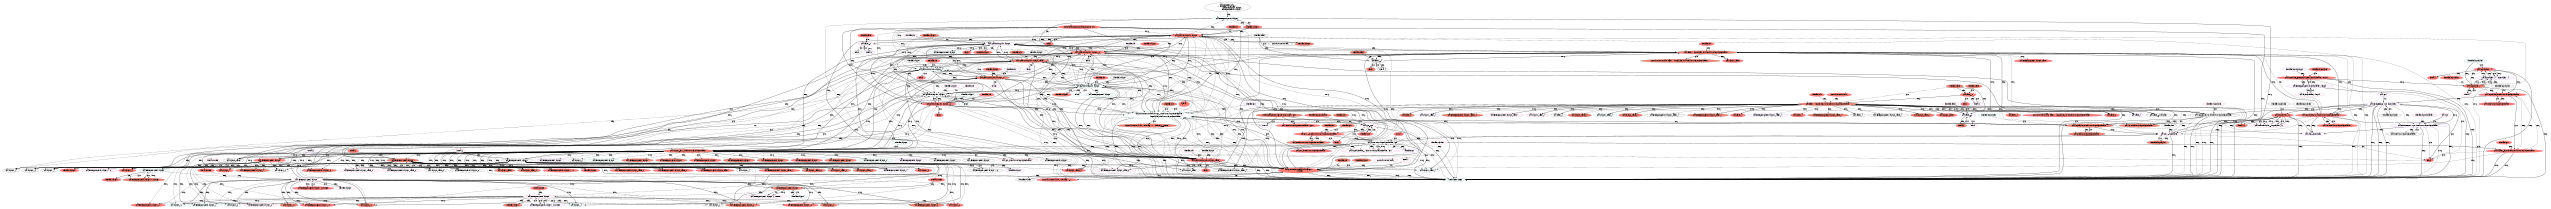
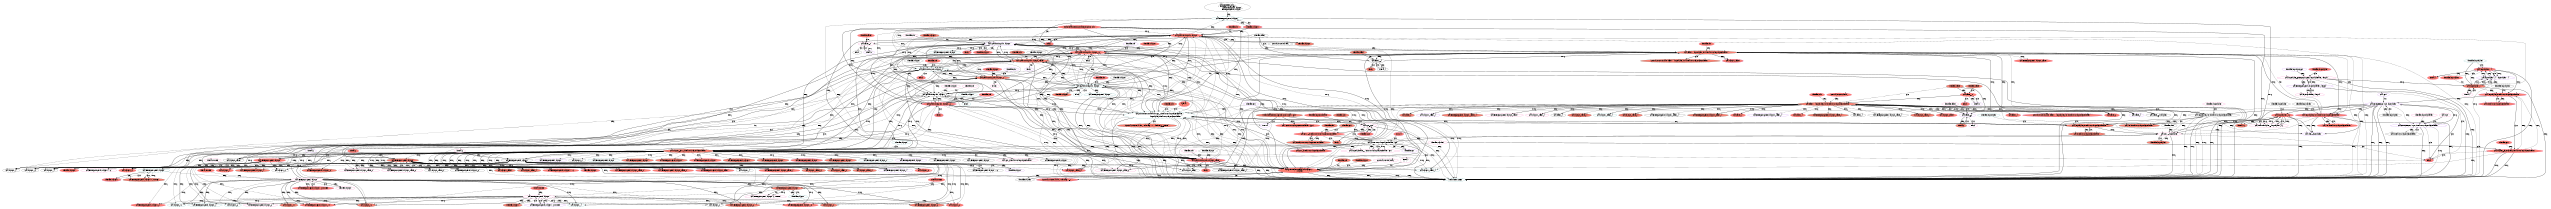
(2307, 78) -> (2307, 78)
(2364, 130) -> (2358, 128)
